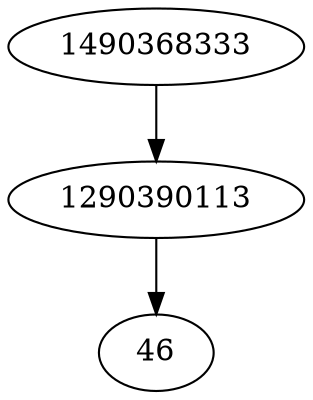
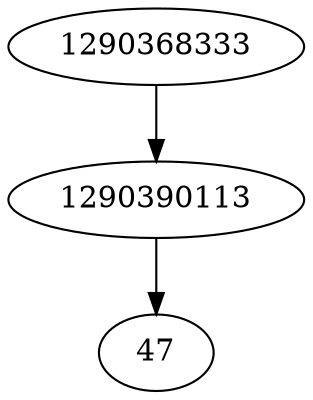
(156, 47) -> (156, 47)
(156, 353) -> (156, 353)
